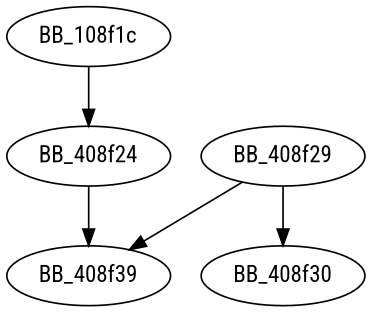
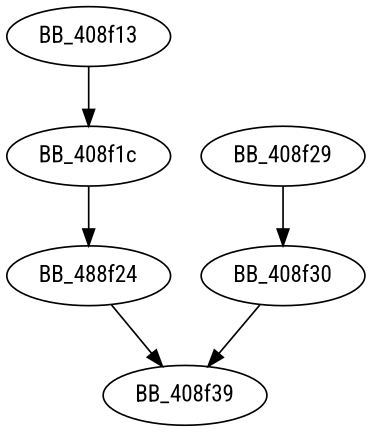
none -> (89, 37)
(89, 37) -> (89, 156)
(89, 156) -> (89, 276)
(193, 212) -> (239, 329)
